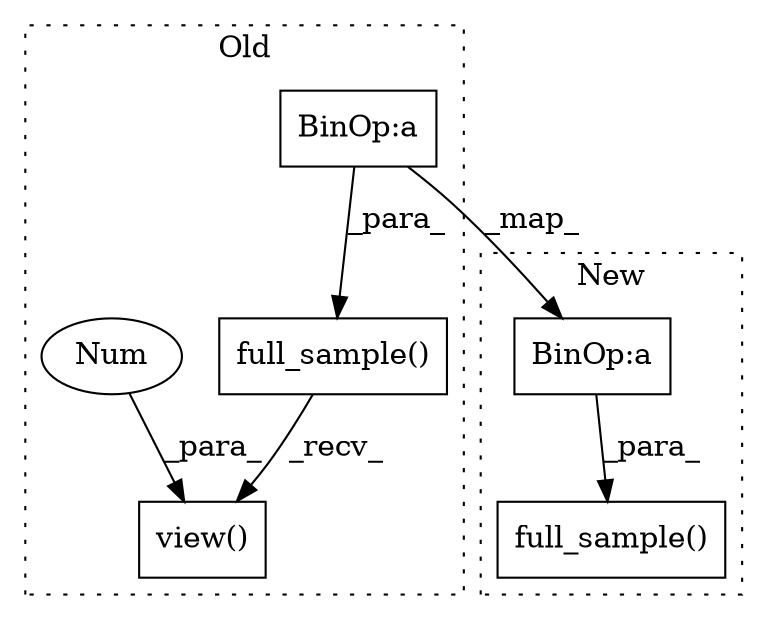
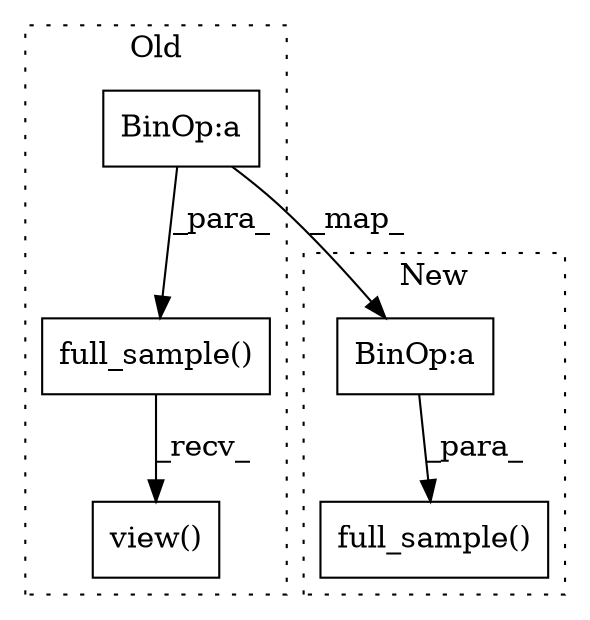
(112, 356) -> none
